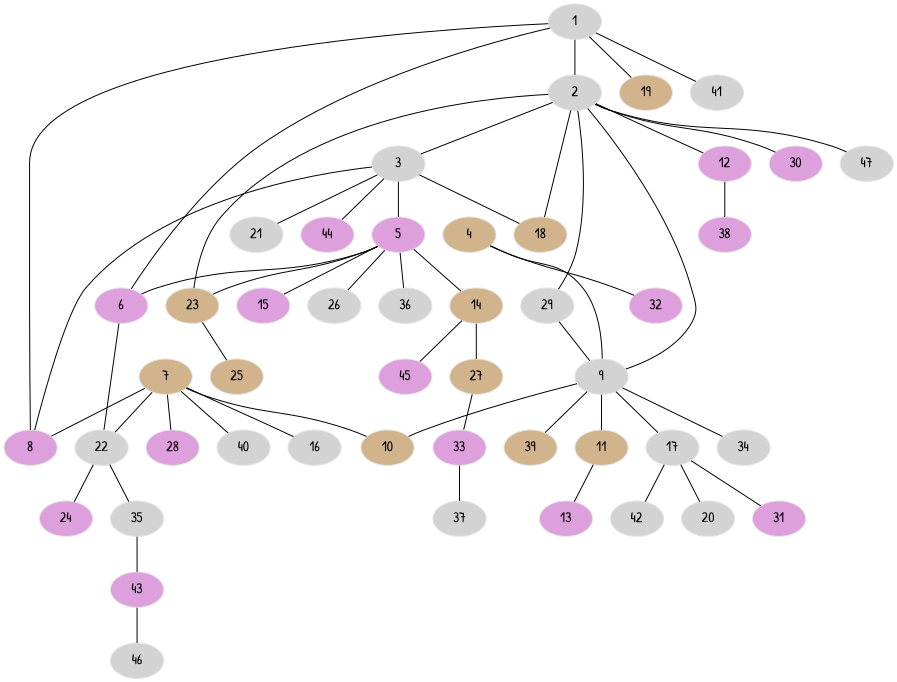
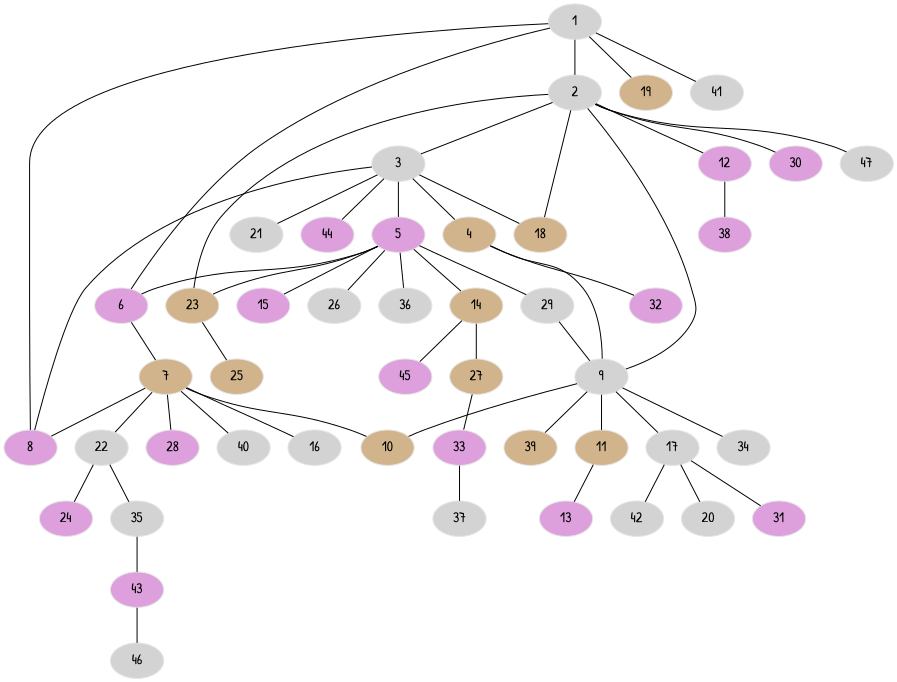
none -> (434, 199)
(583, 202) -> (473, 270)
(111, 377) -> (143, 341)
